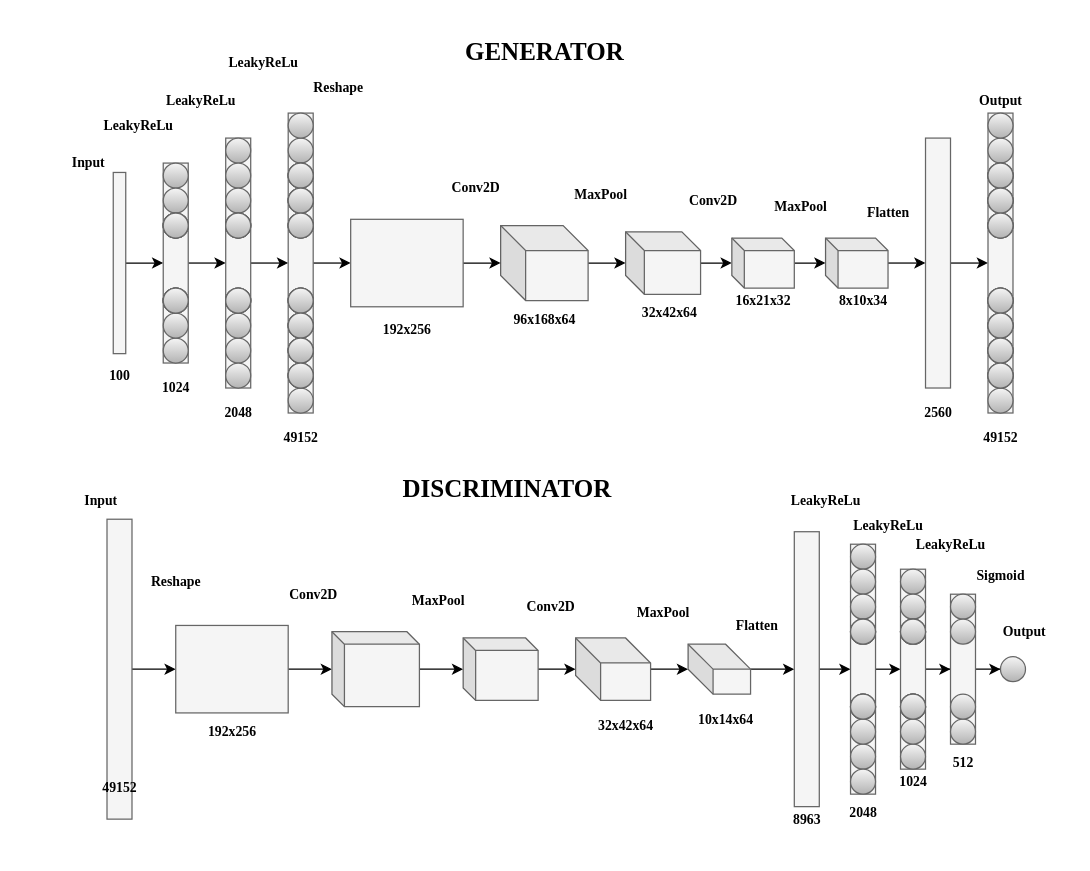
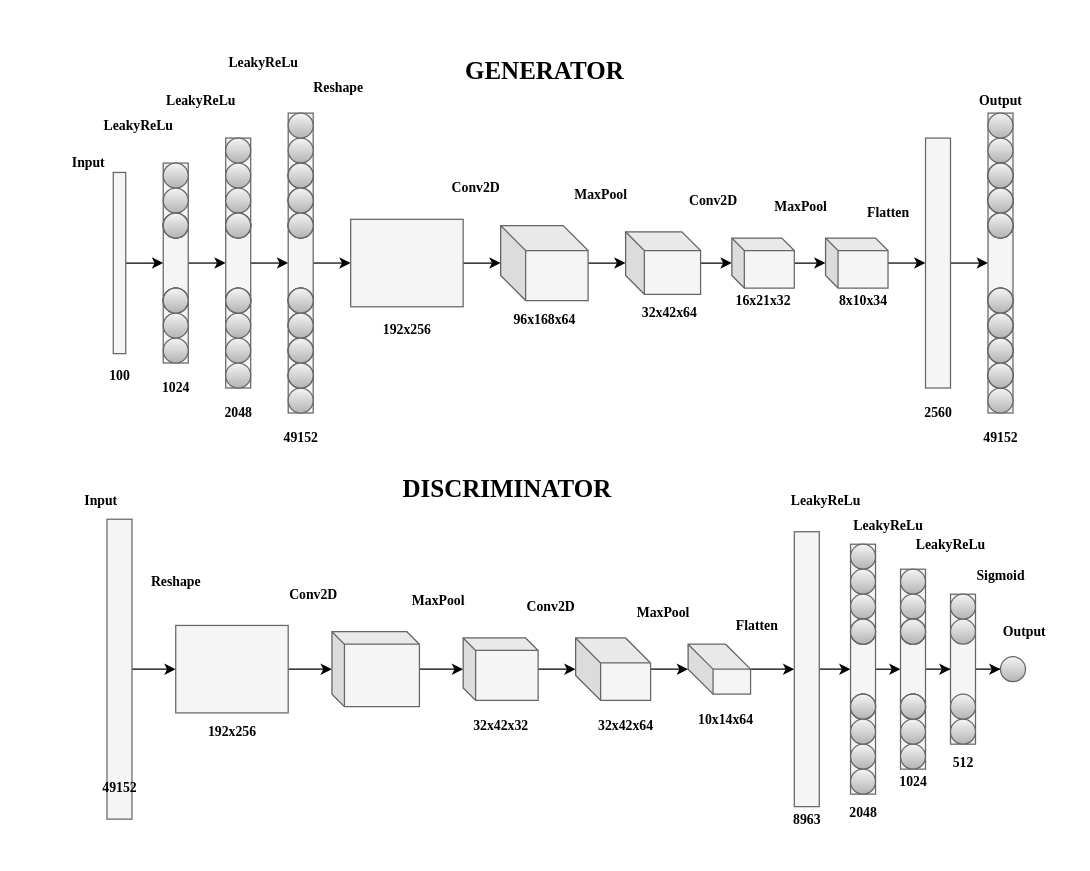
(544, 51) -> (544, 69)
none -> (501, 726)
